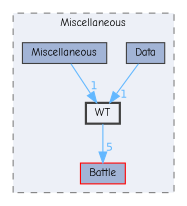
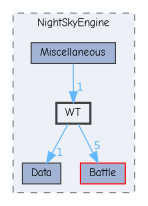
(94, 24) -> (74, 24)
(128, 79) -> (60, 139)
